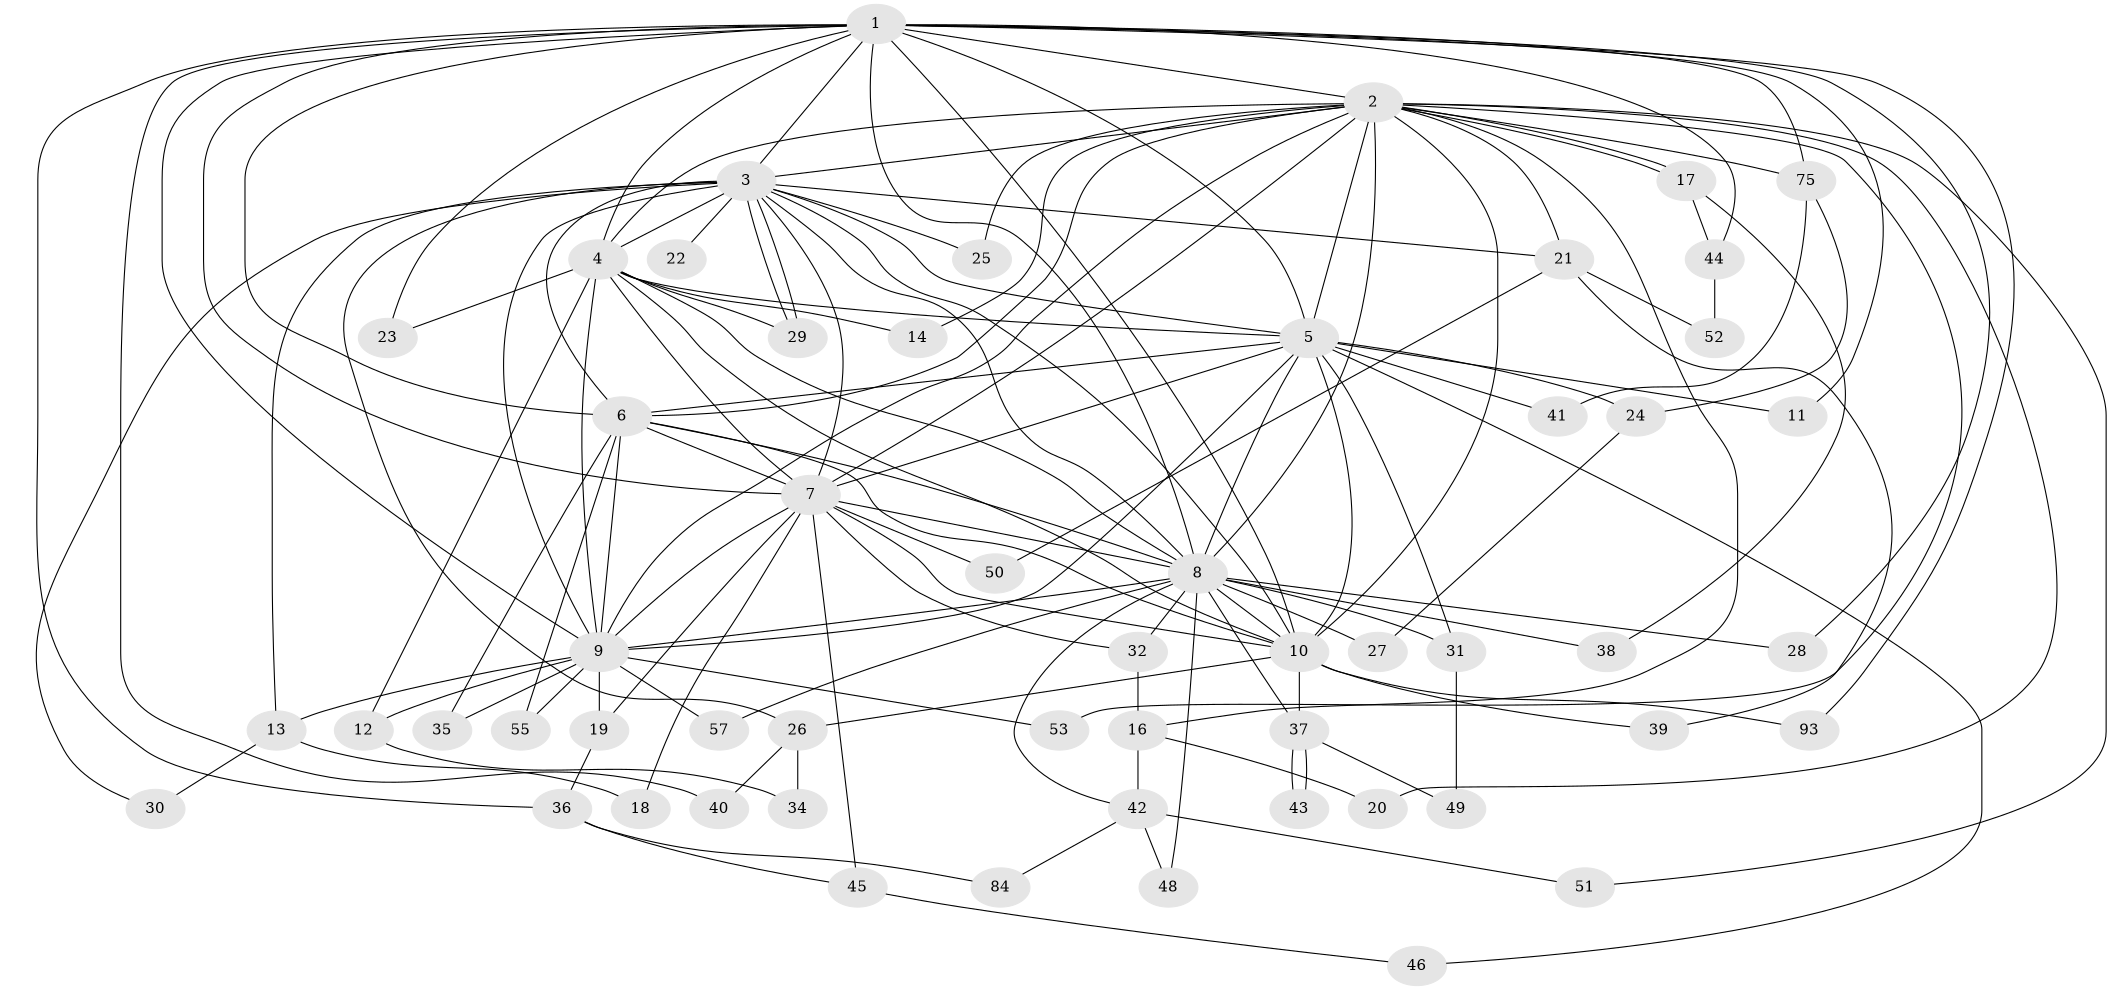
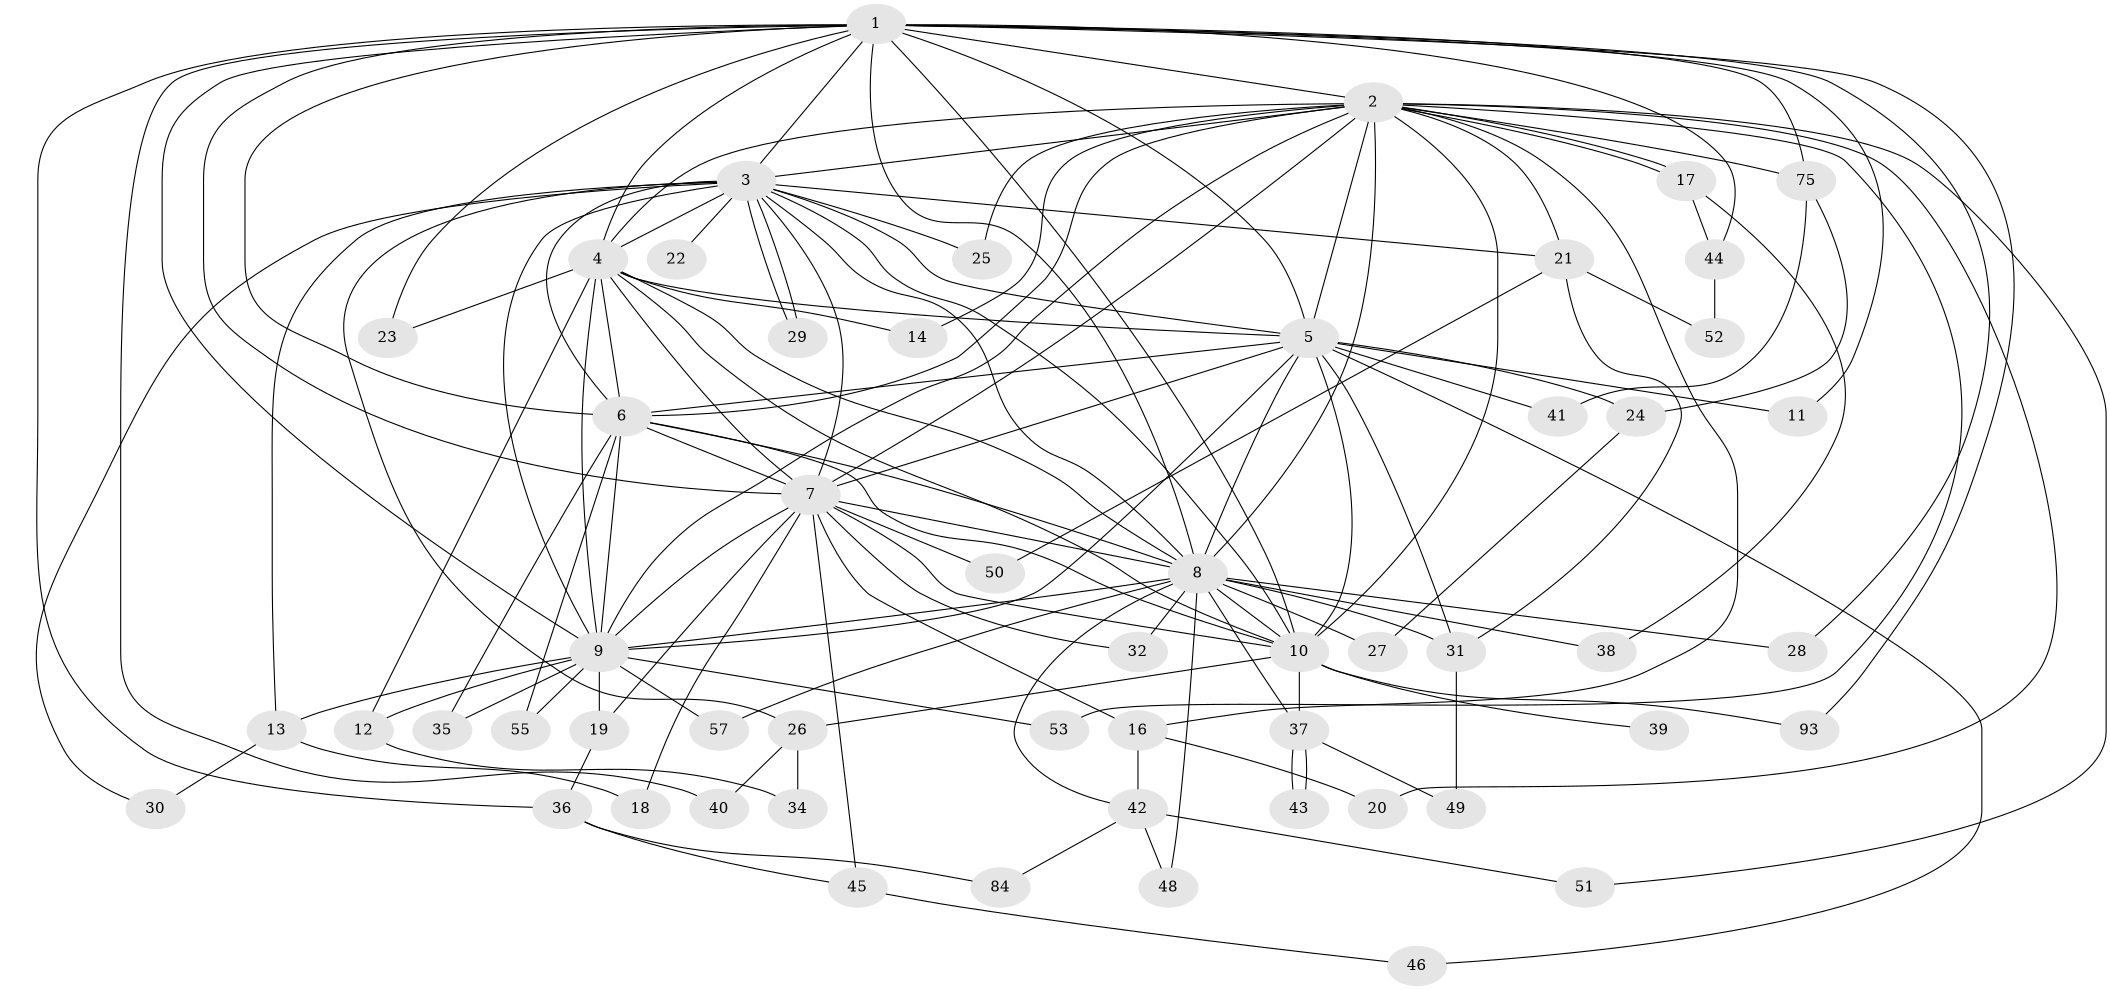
(721, 307) -> (610, 338)
(1879, 466) -> (1659, 467)
(1138, 691) -> (948, 636)
